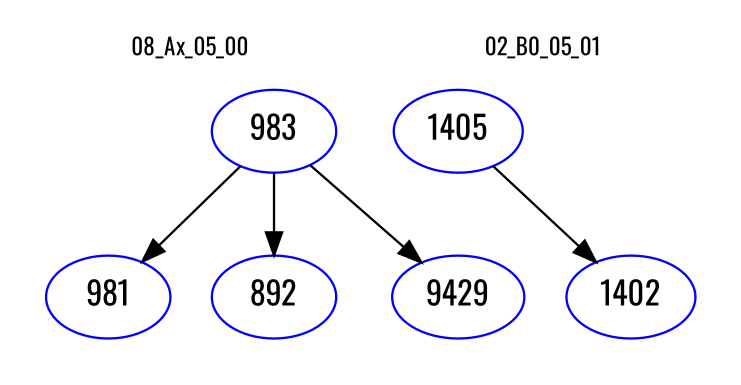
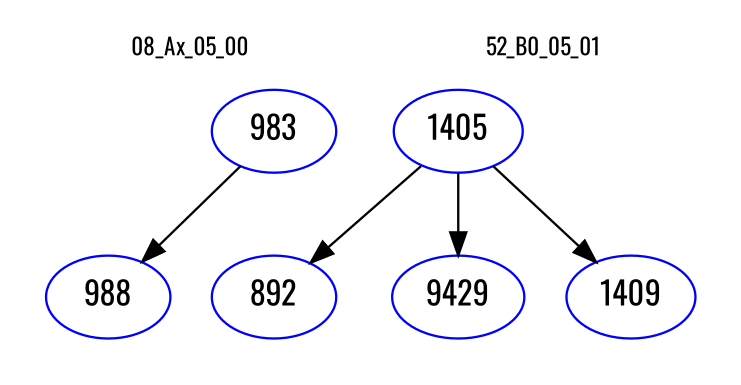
(543, 50) -> (543, 50)
(341, 192) -> (458, 203)
(274, 203) -> (389, 195)
(108, 297) -> (108, 297)
(631, 297) -> (631, 297)
